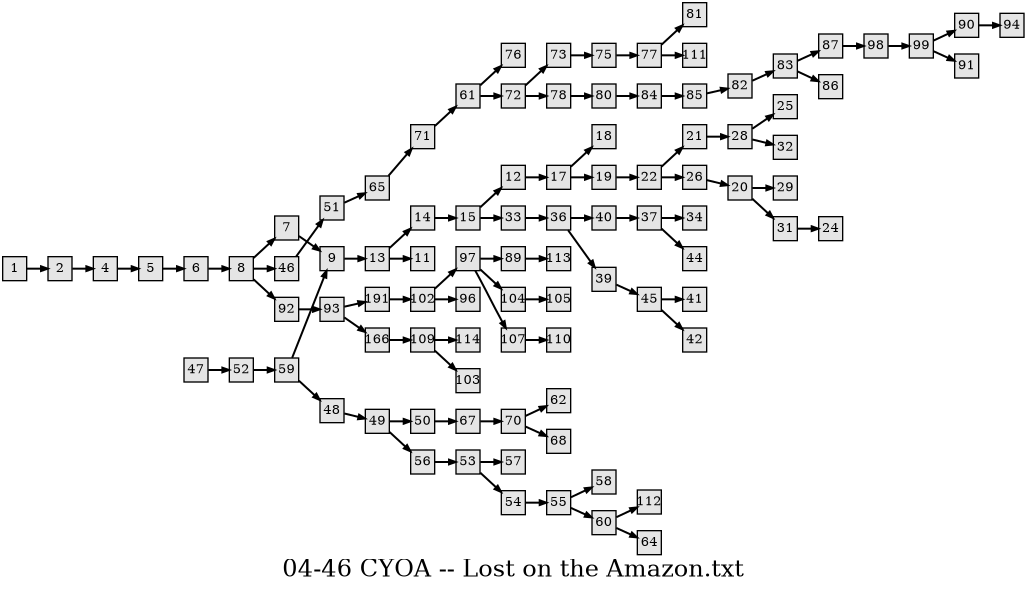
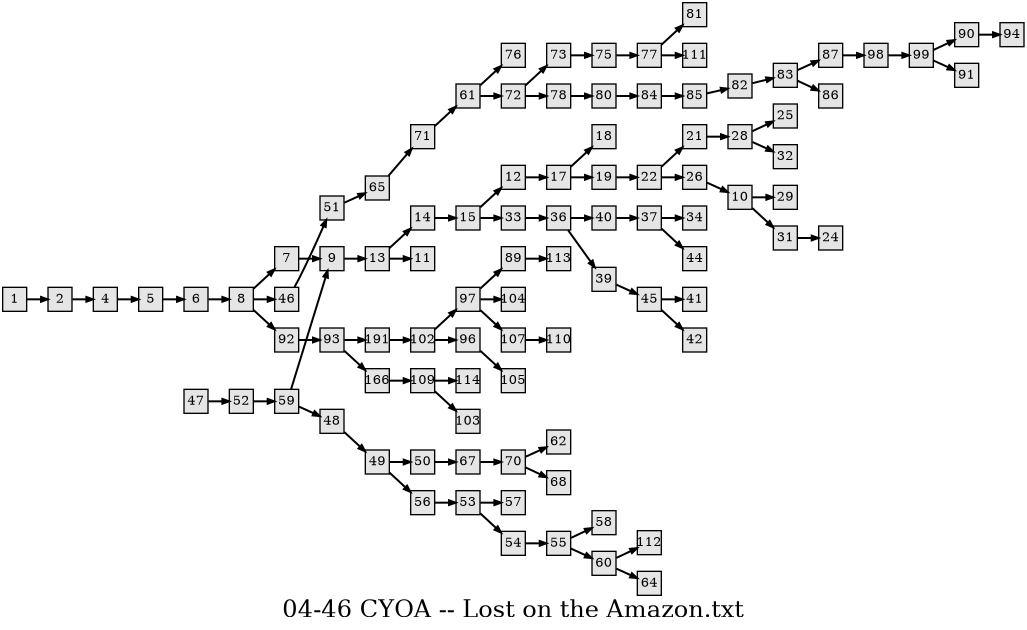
(740, 188) -> (740, 197)
(533, 299) -> (488, 358)
